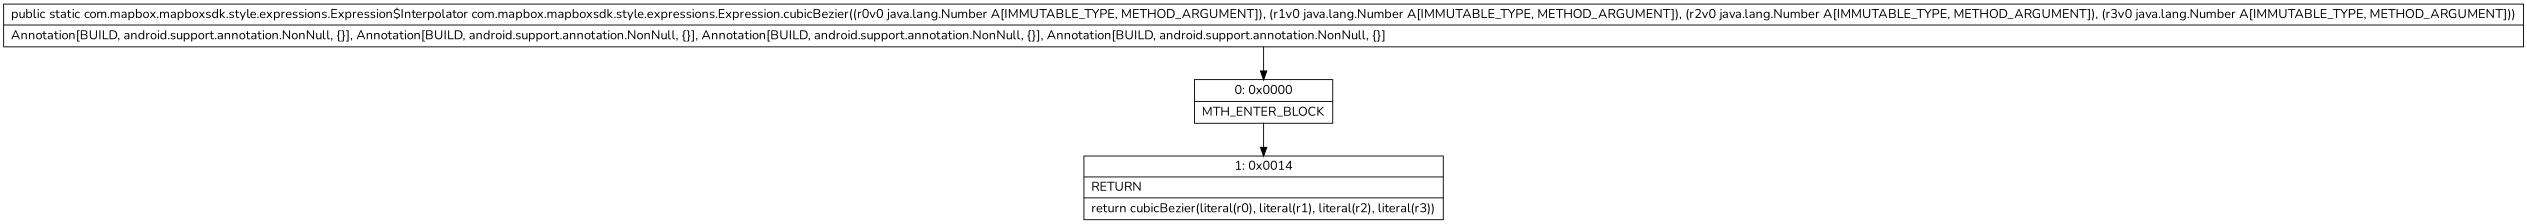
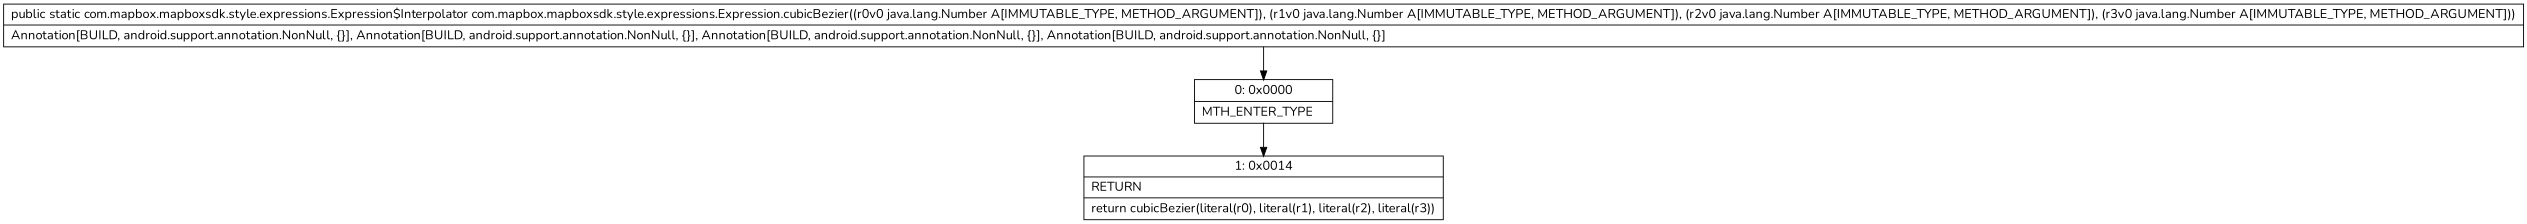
(1264, 112) -> (1258, 112)
